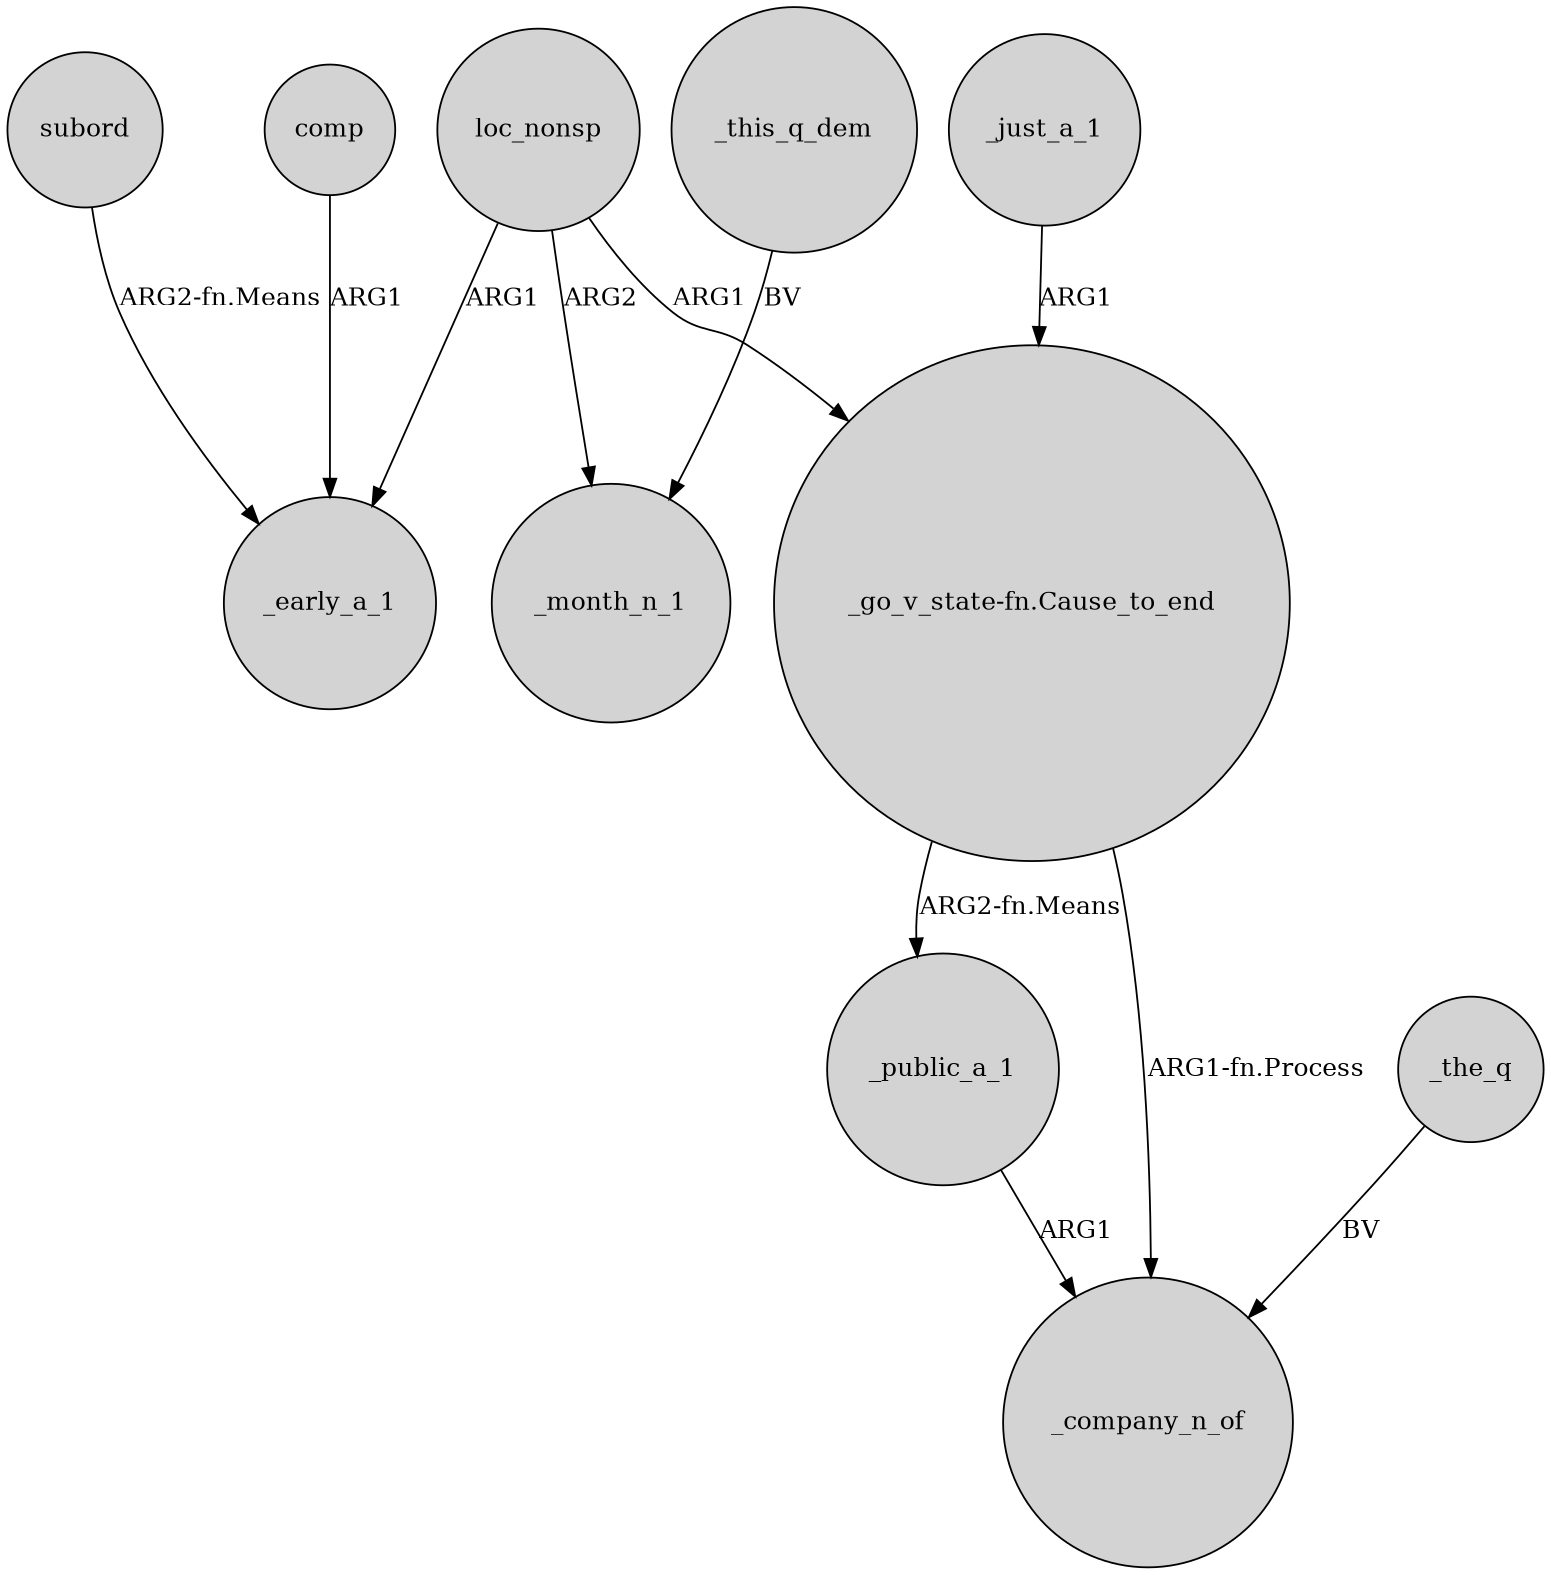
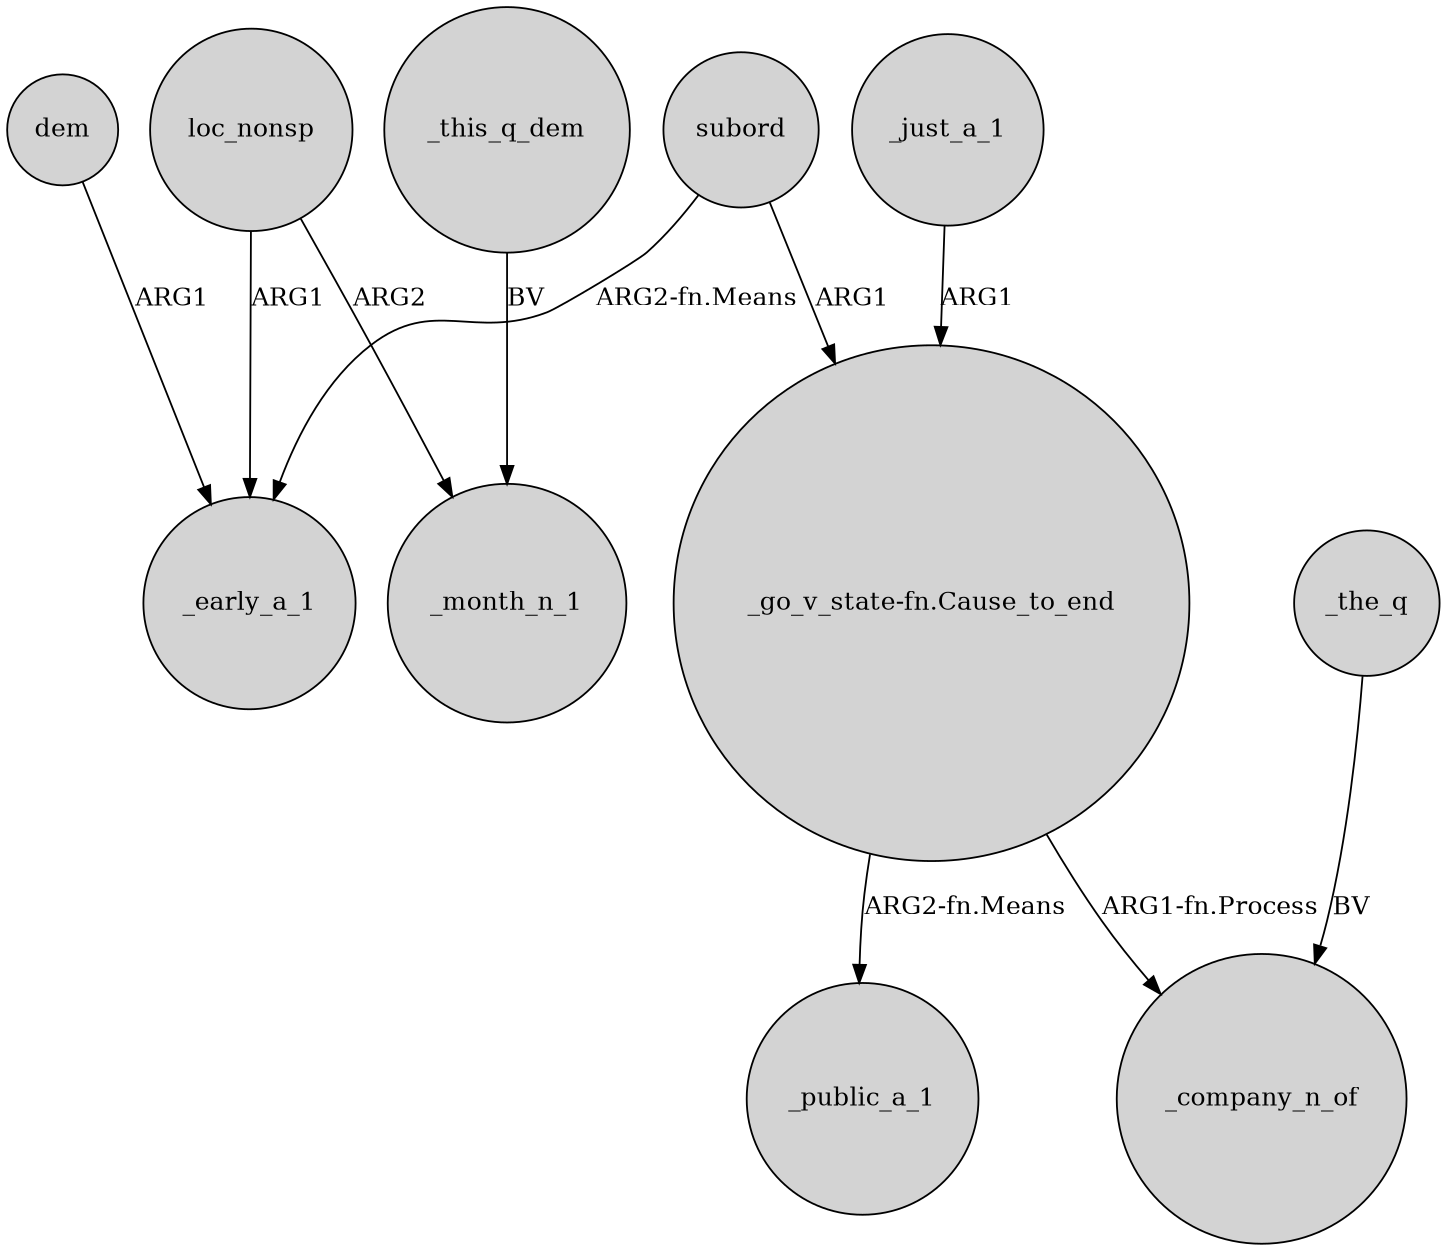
(330, 130) -> (63, 130)
(700, 327) -> (799, 274)
(1033, 1225) -> none
